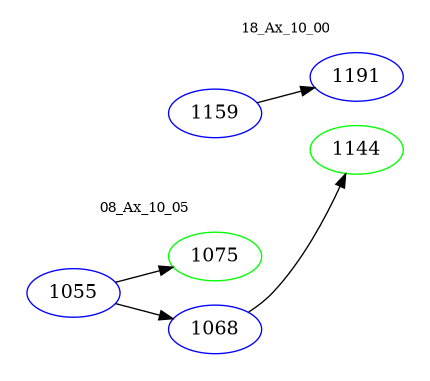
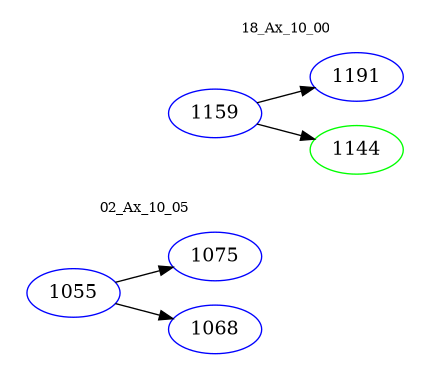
(144, 209) -> (144, 209)
(302, 255) -> (279, 130)
(215, 256) -> (215, 256)
